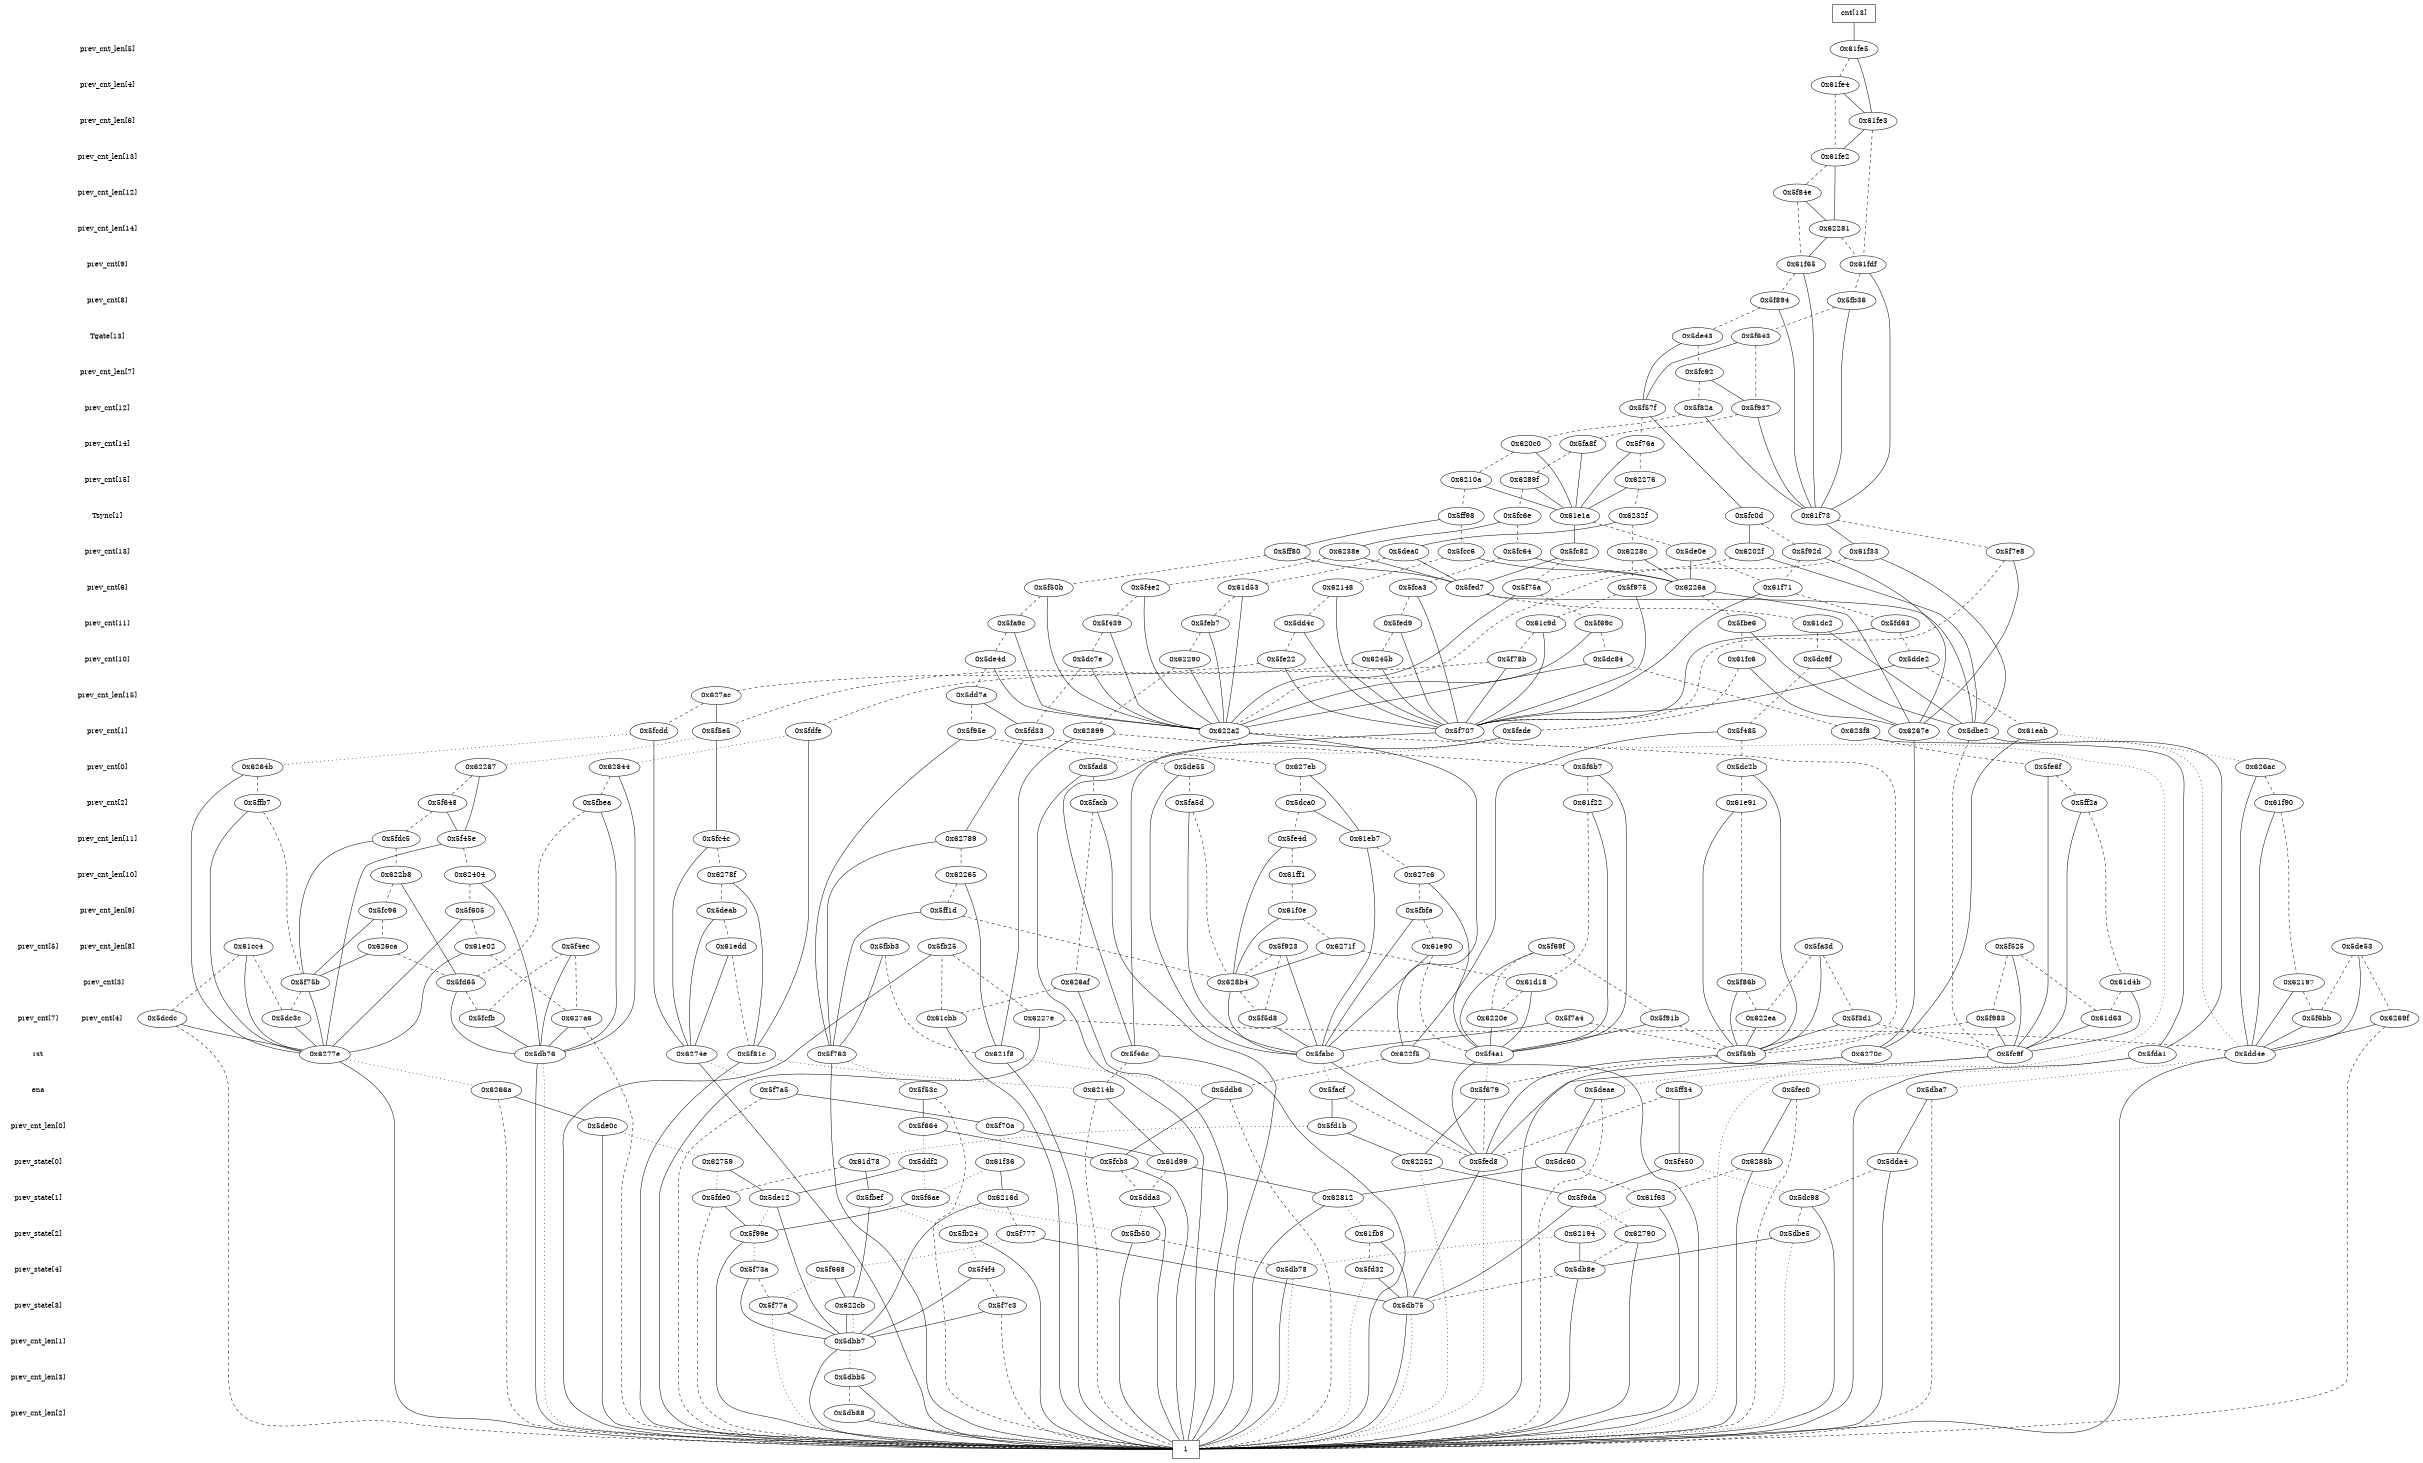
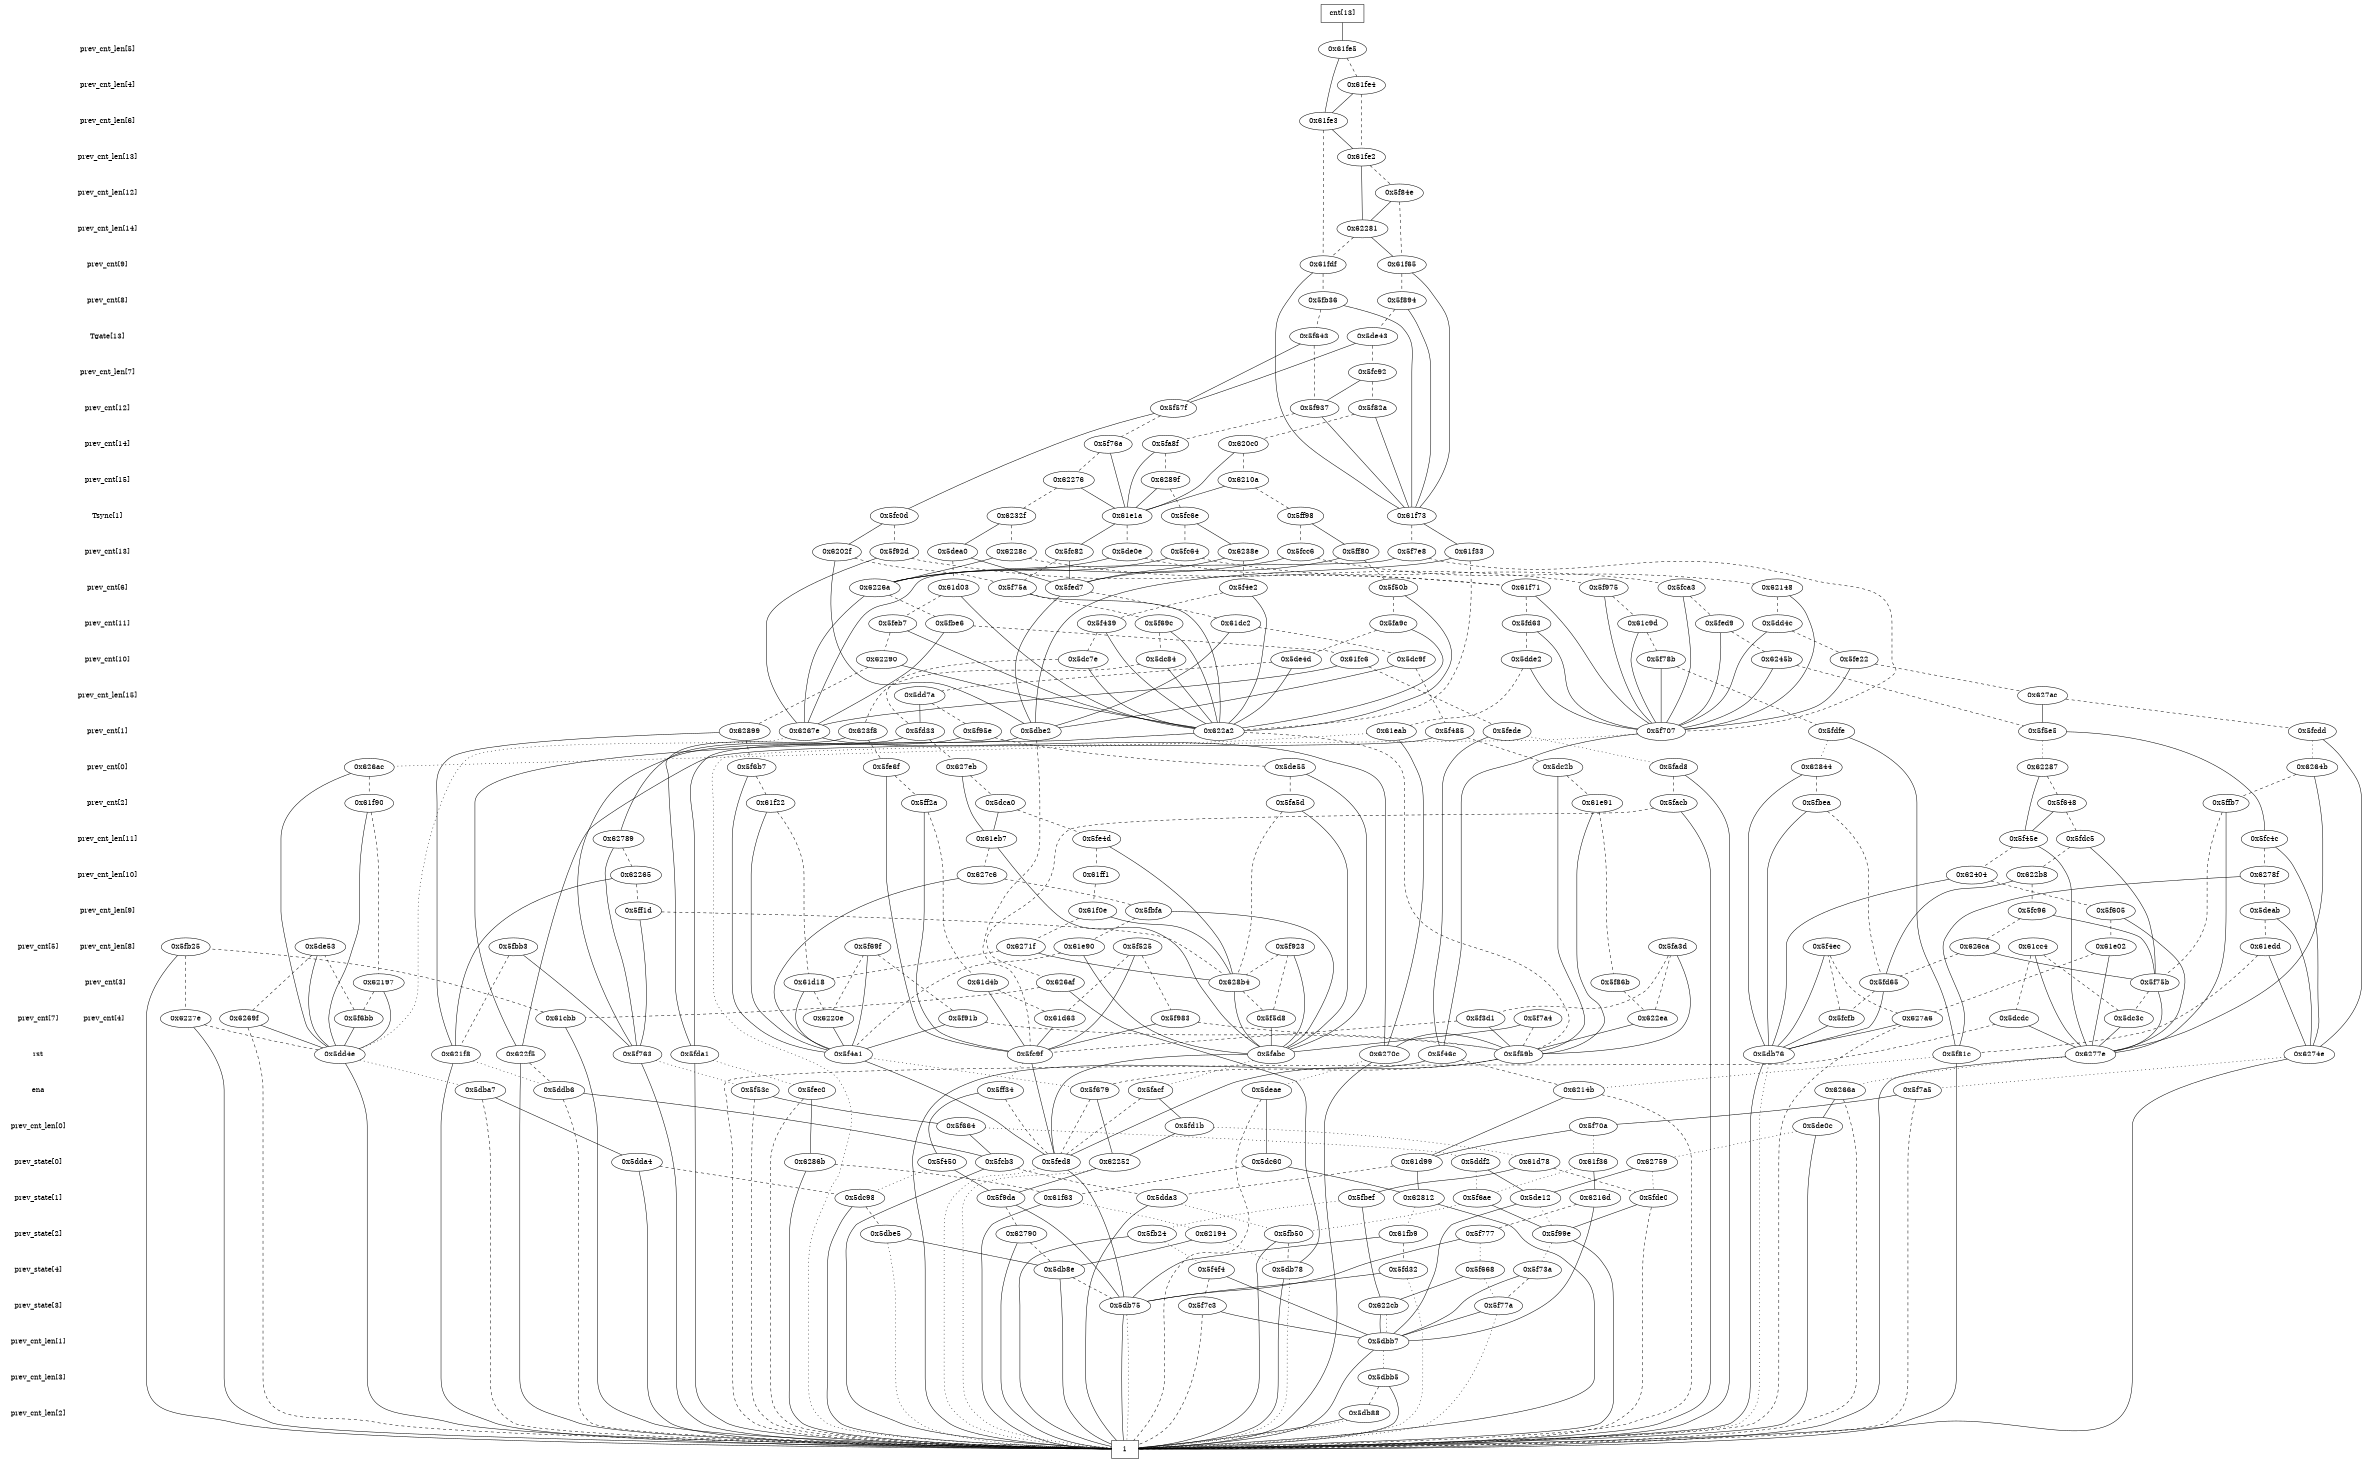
(1243, 588) -> (954, 588)
(1730, 1019) -> (1432, 1034)
(1226, 1184) -> (1281, 1076)
